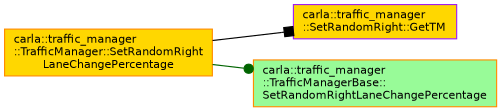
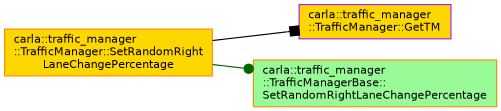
(375, 22) -> (375, 22)
